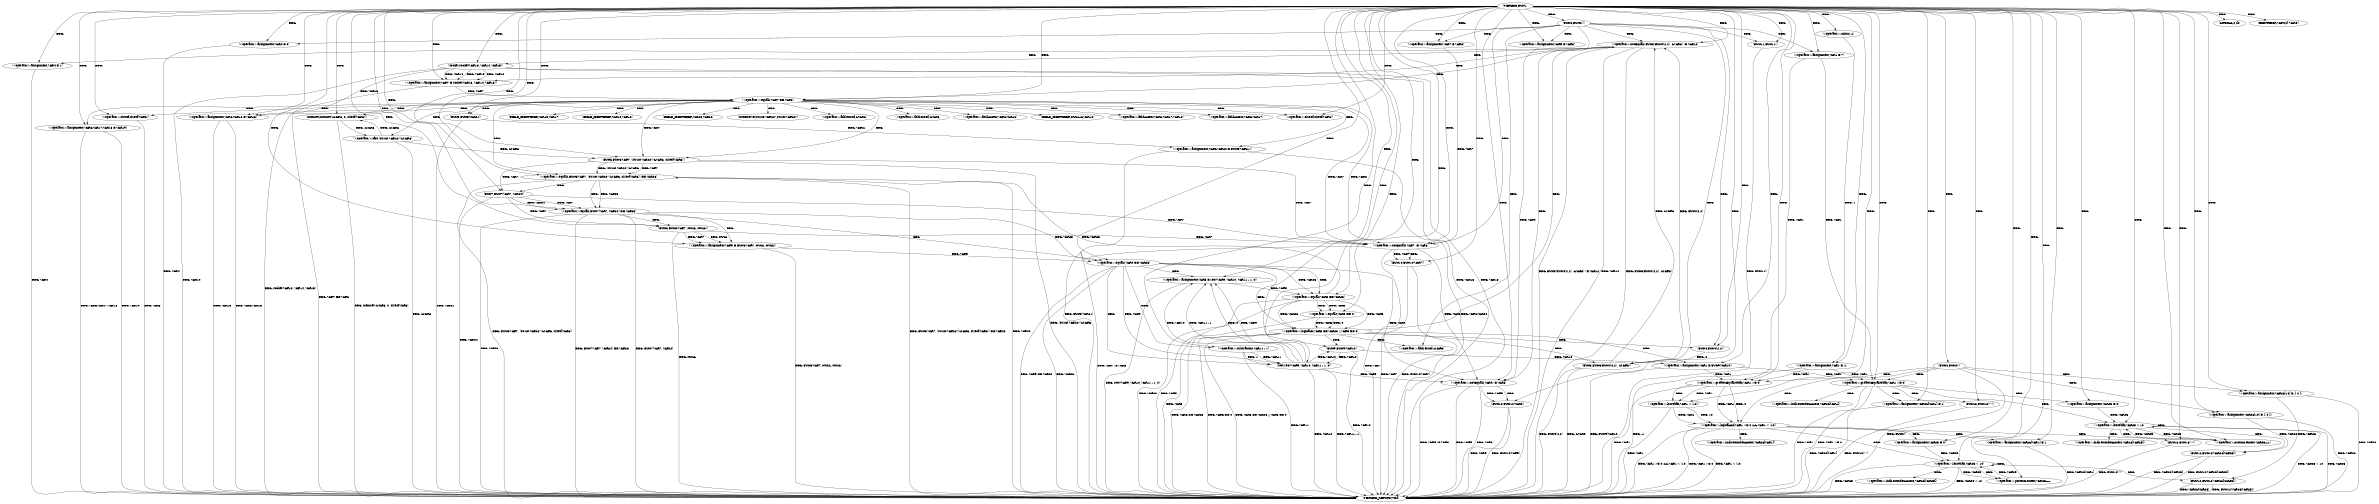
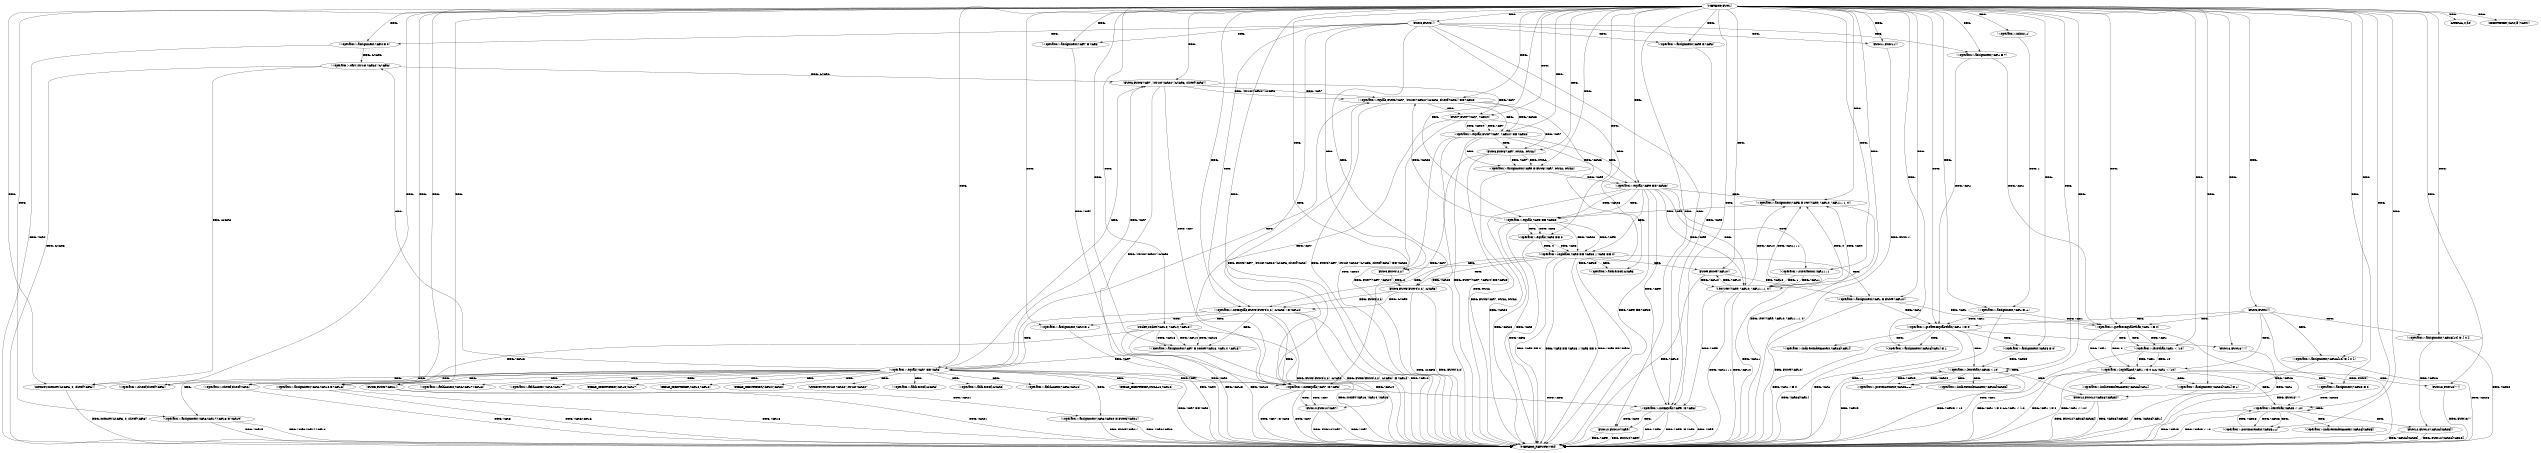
(352, 129) -> (363, 54)
(1476, 142) -> (1283, 377)
